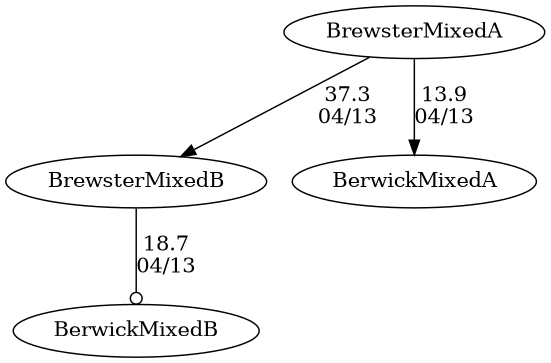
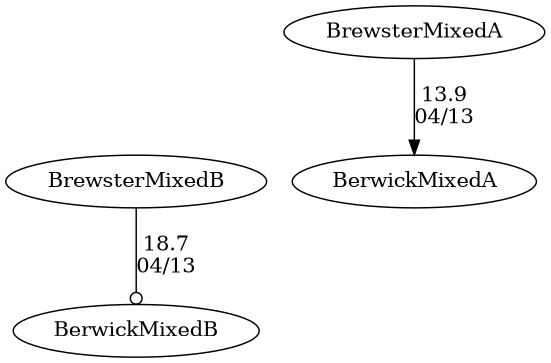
(282, 103) -> none
